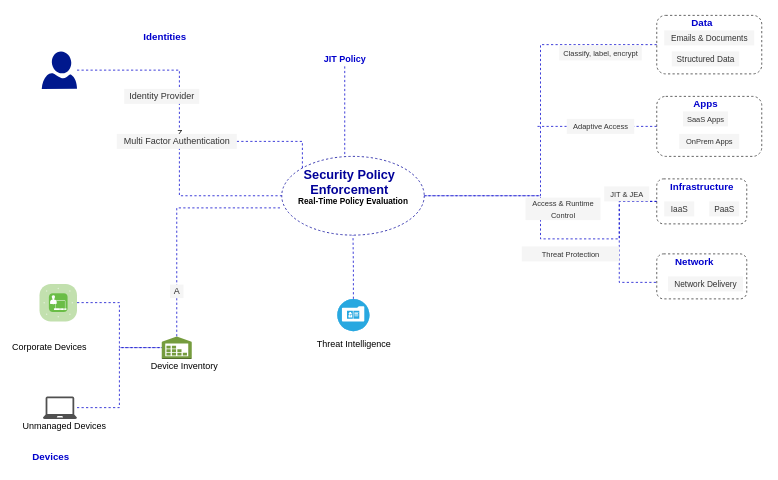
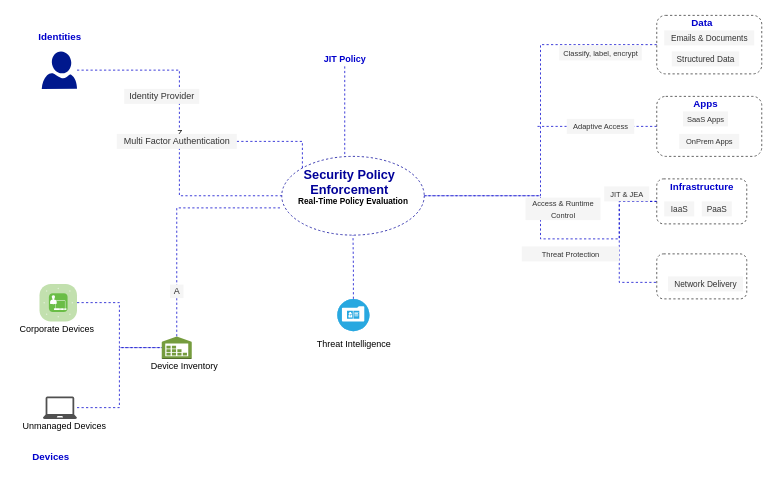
(164, 36) -> (59, 36)
(724, 209) -> (717, 209)
(694, 261) -> none
(49, 348) -> (57, 329)
